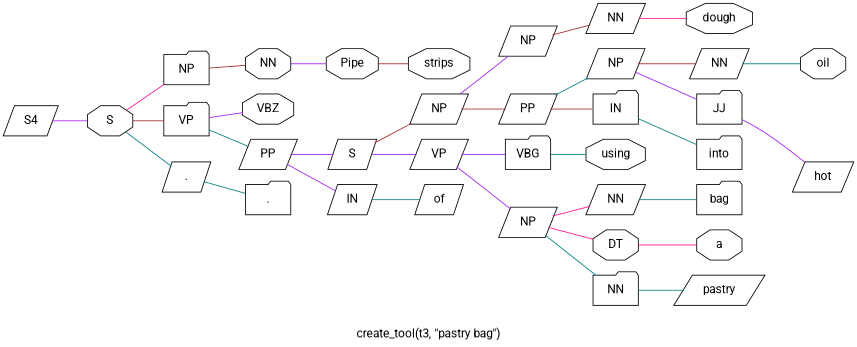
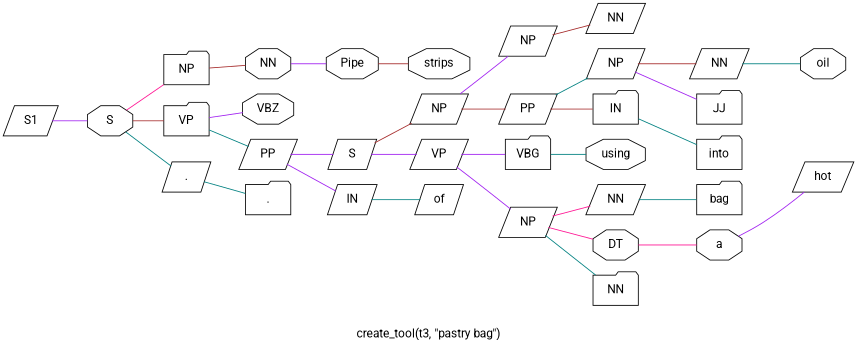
(719, 18) -> none
(31, 121) -> (31, 121)
(775, 139) -> (773, 216)
(719, 290) -> none
